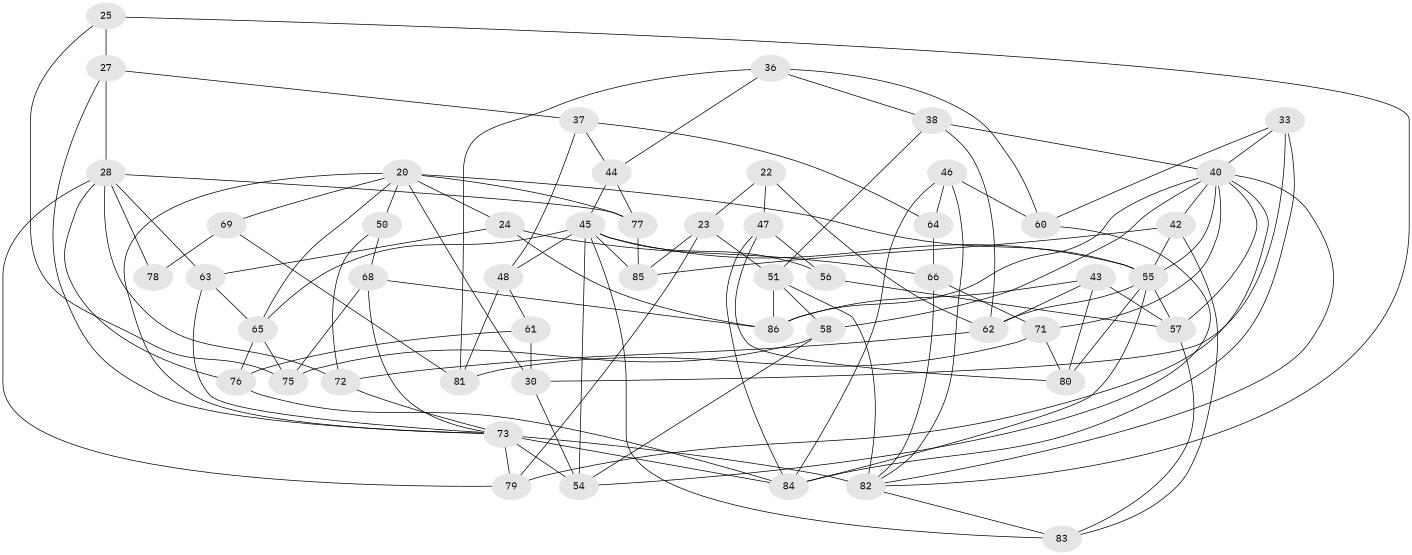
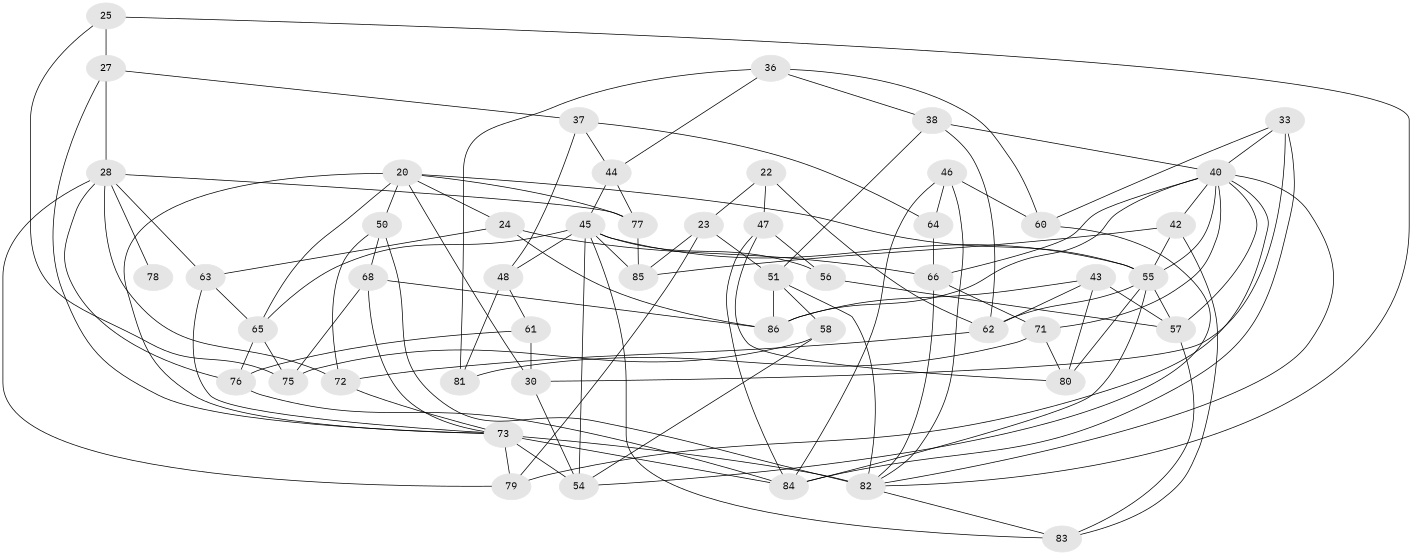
(227, 225) -> none
(1034, 281) -> (1087, 221)
none -> (557, 418)
